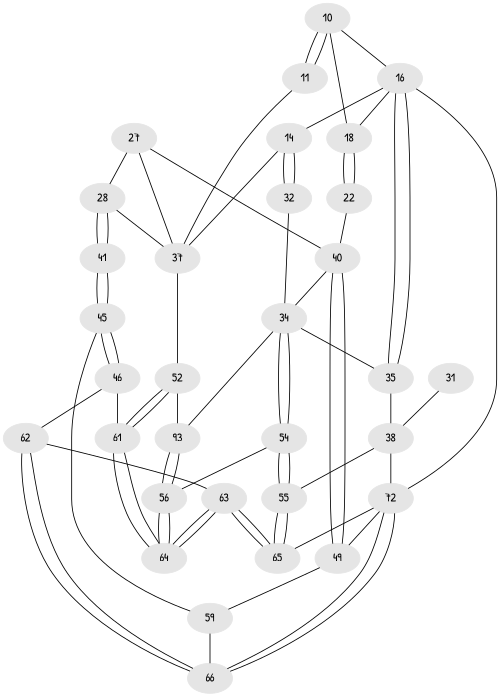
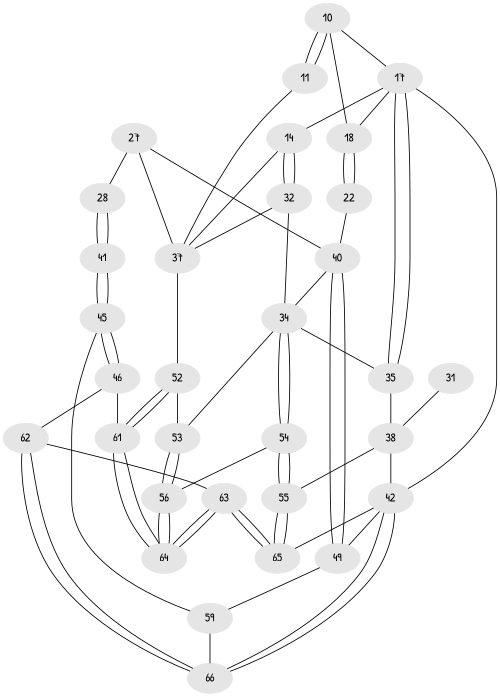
(400, 78) -> (400, 78)
(140, 228) -> (233, 228)
(178, 438) -> (178, 438)
(391, 498) -> (391, 498)
